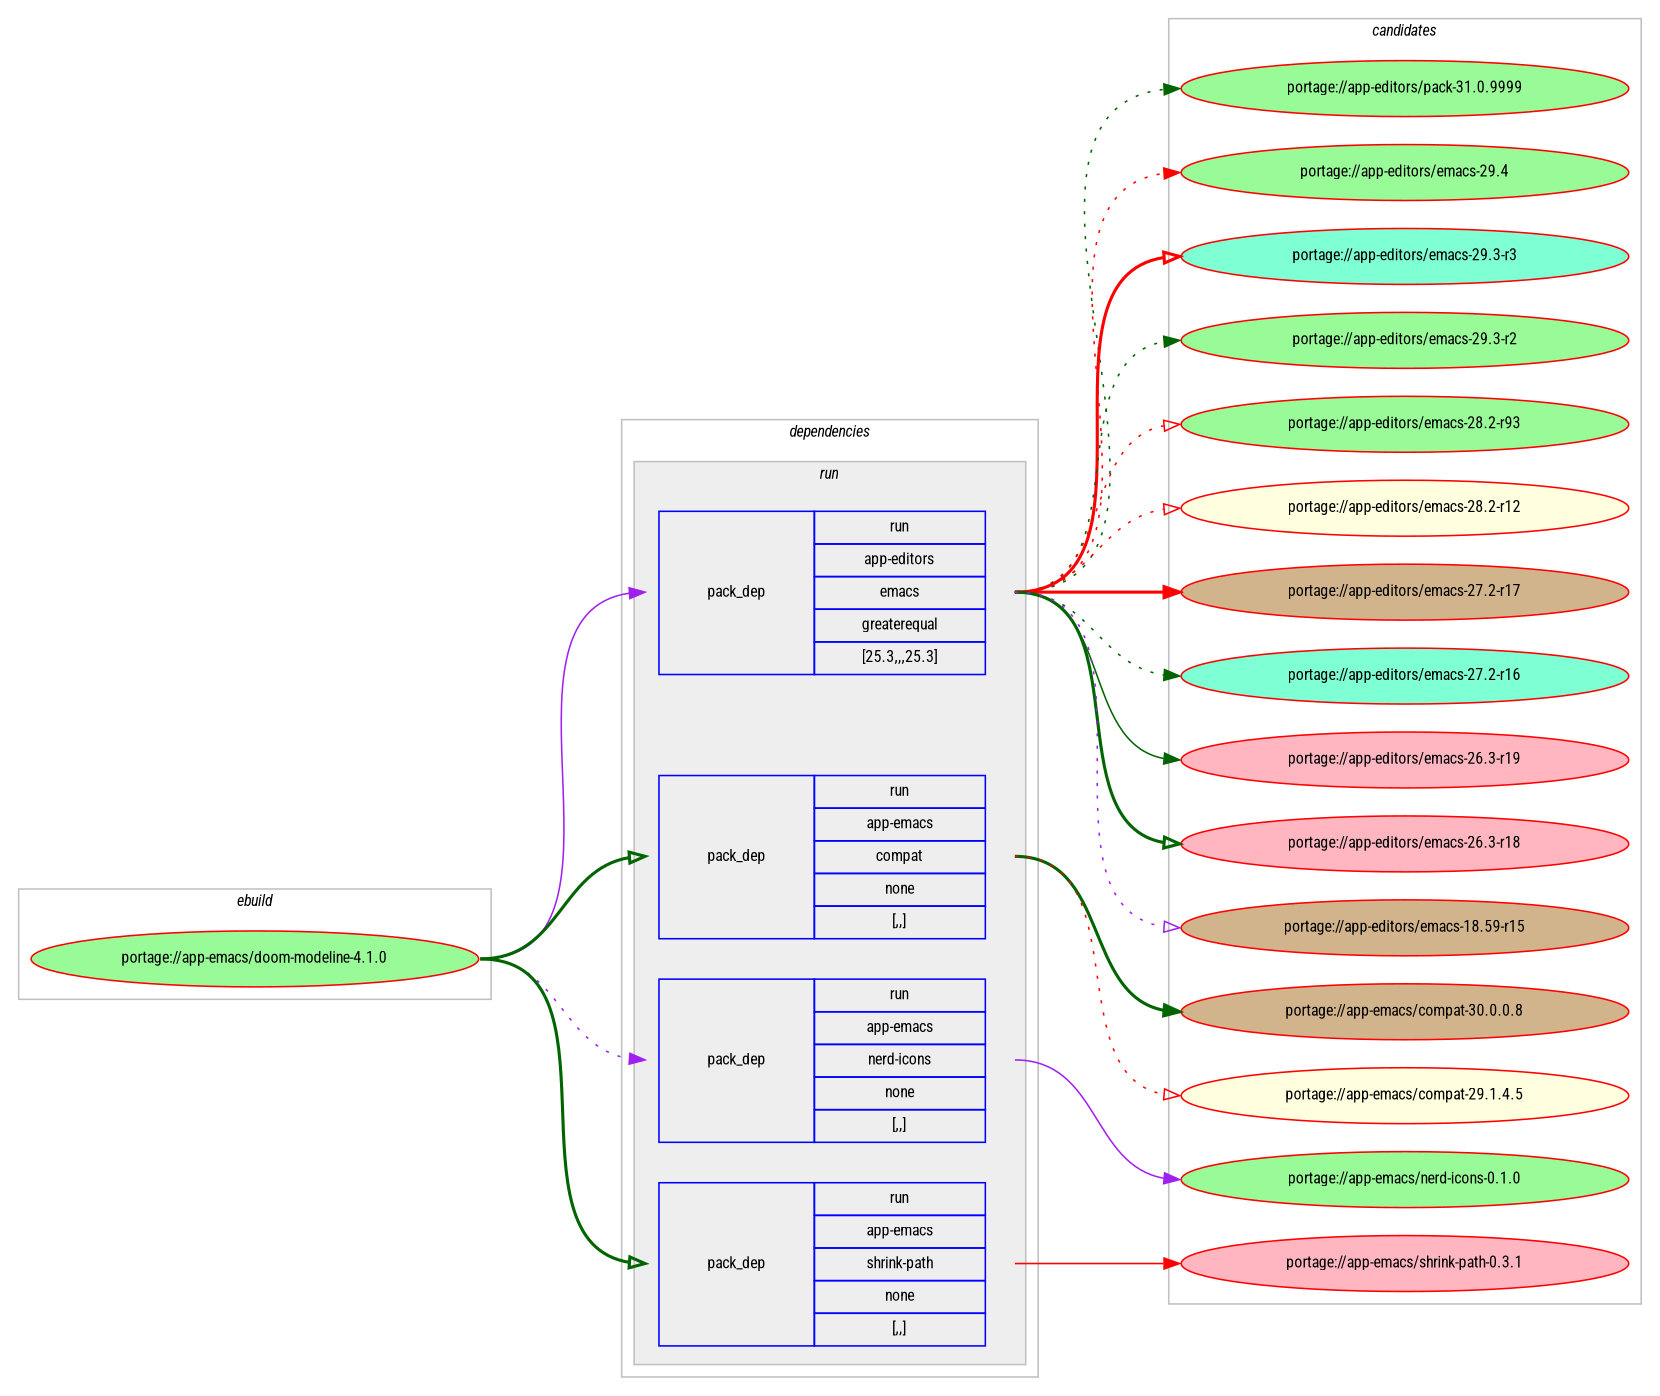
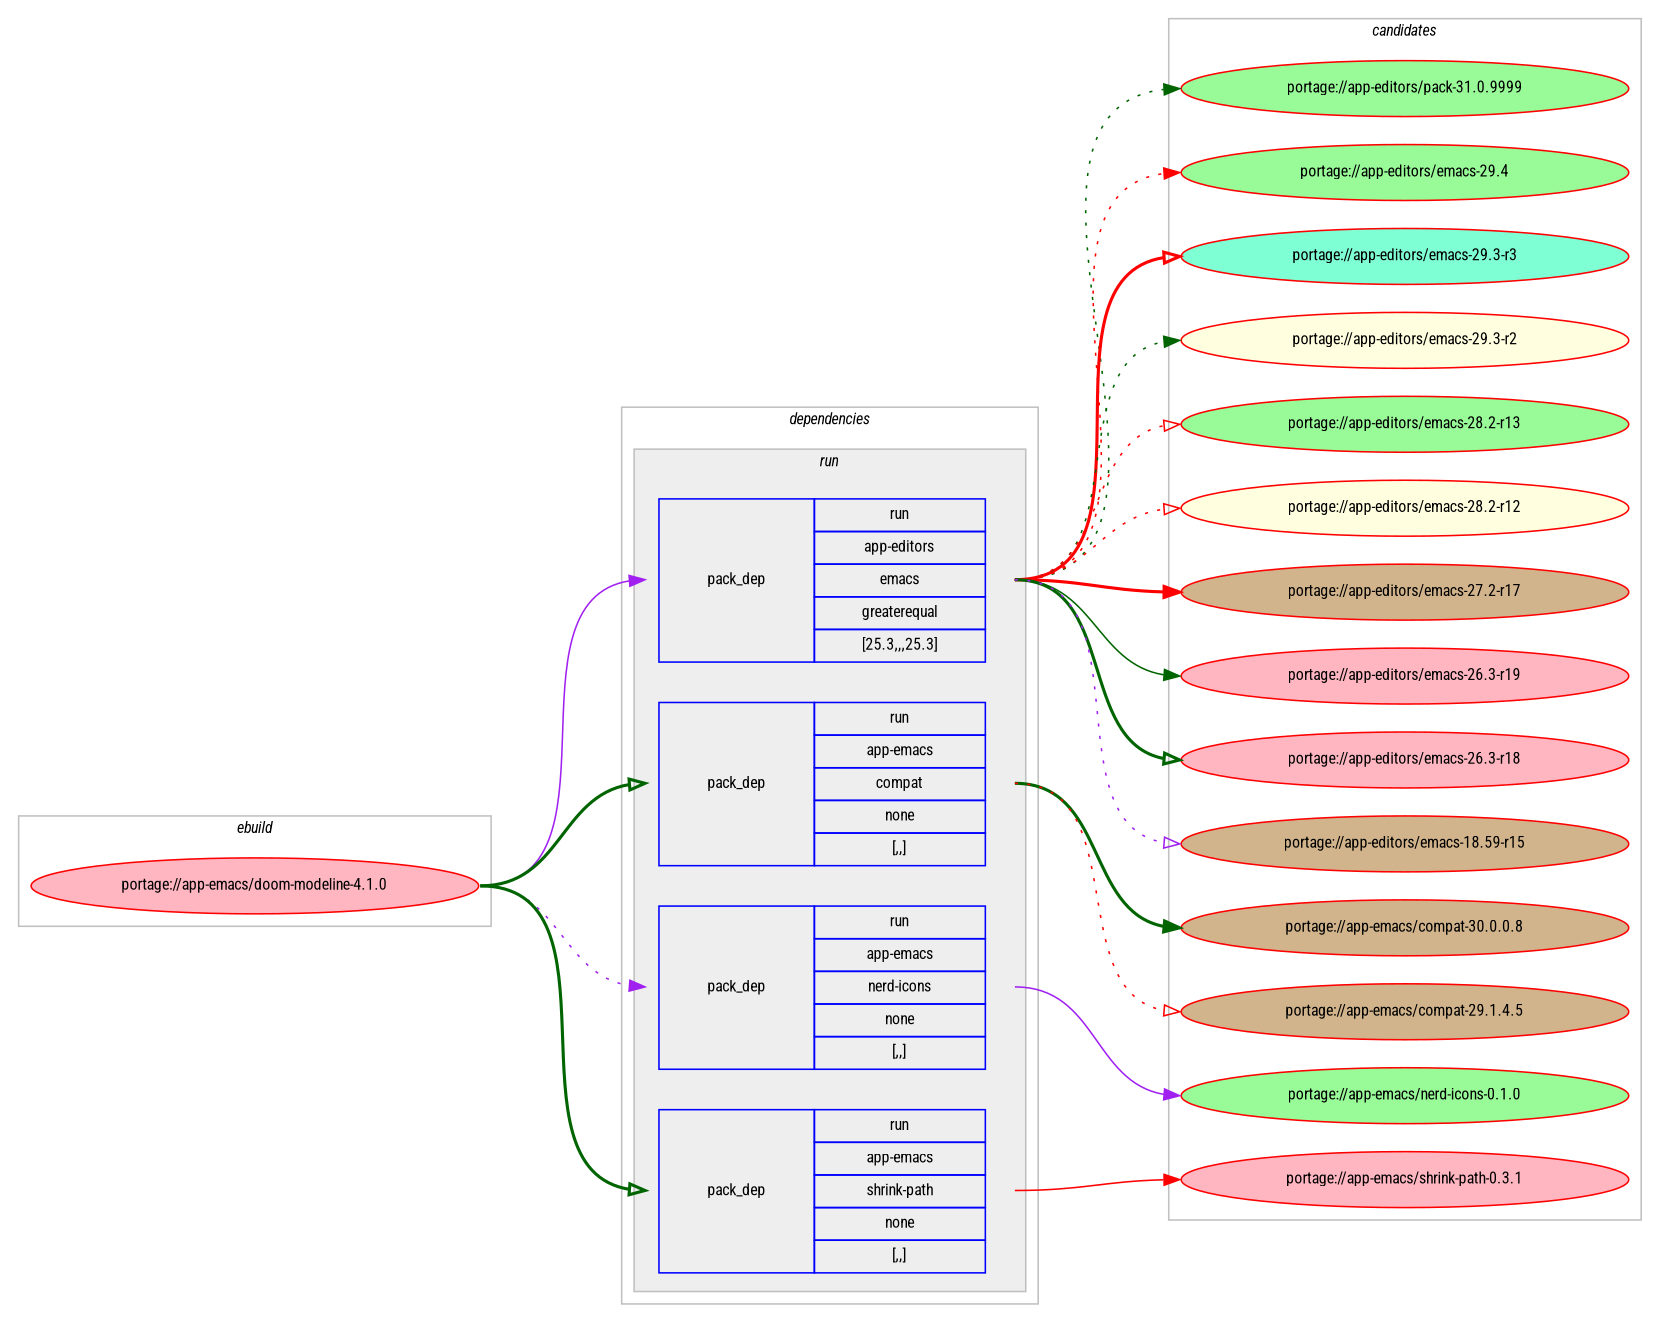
(1405, 340) -> (1405, 340)
(1405, 424) -> (1405, 424)
(1405, 676) -> none
(255, 959) -> (255, 886)
(1405, 1096) -> (1405, 1012)
